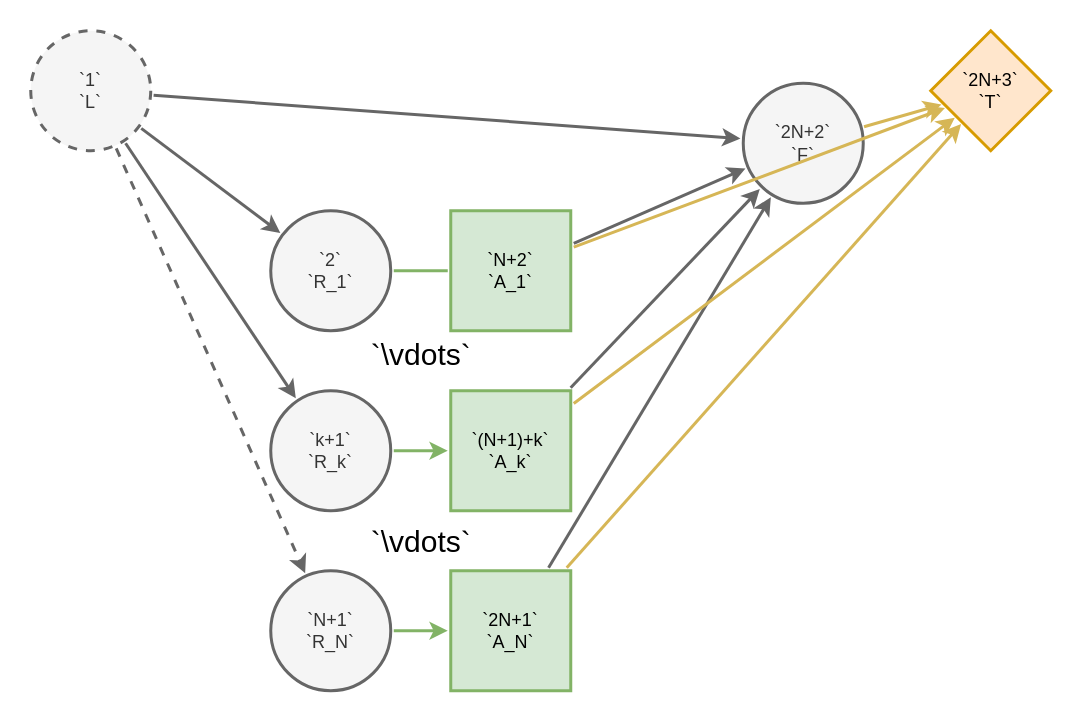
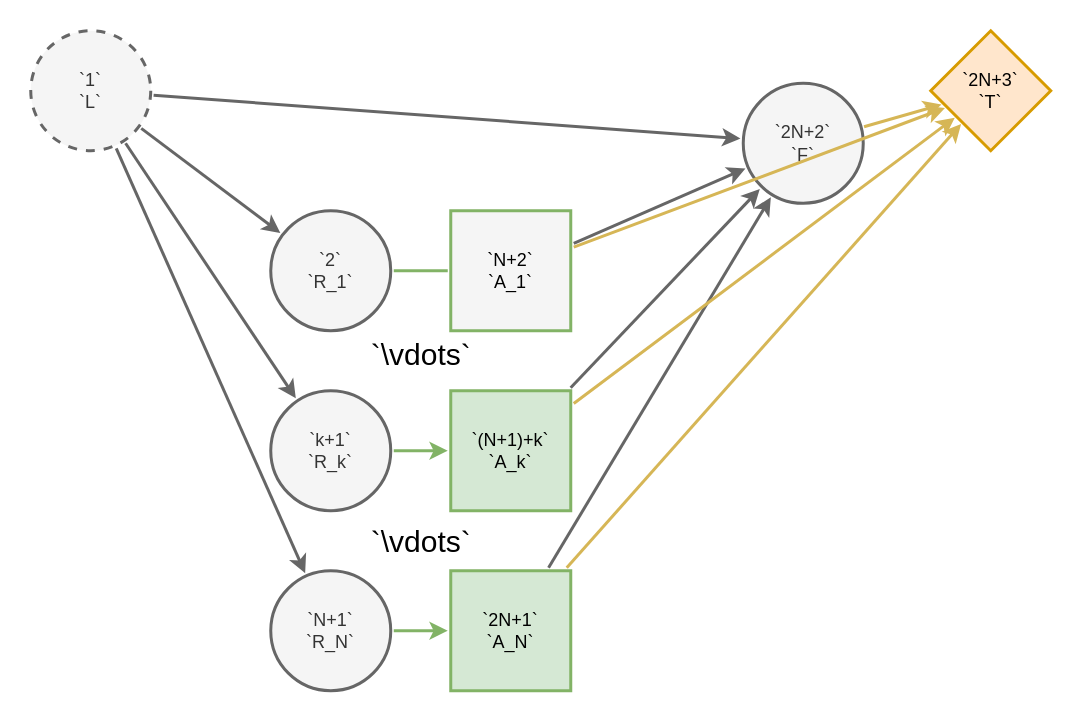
(511, 271) -> (511, 271)
(209, 357) -> (209, 357)
